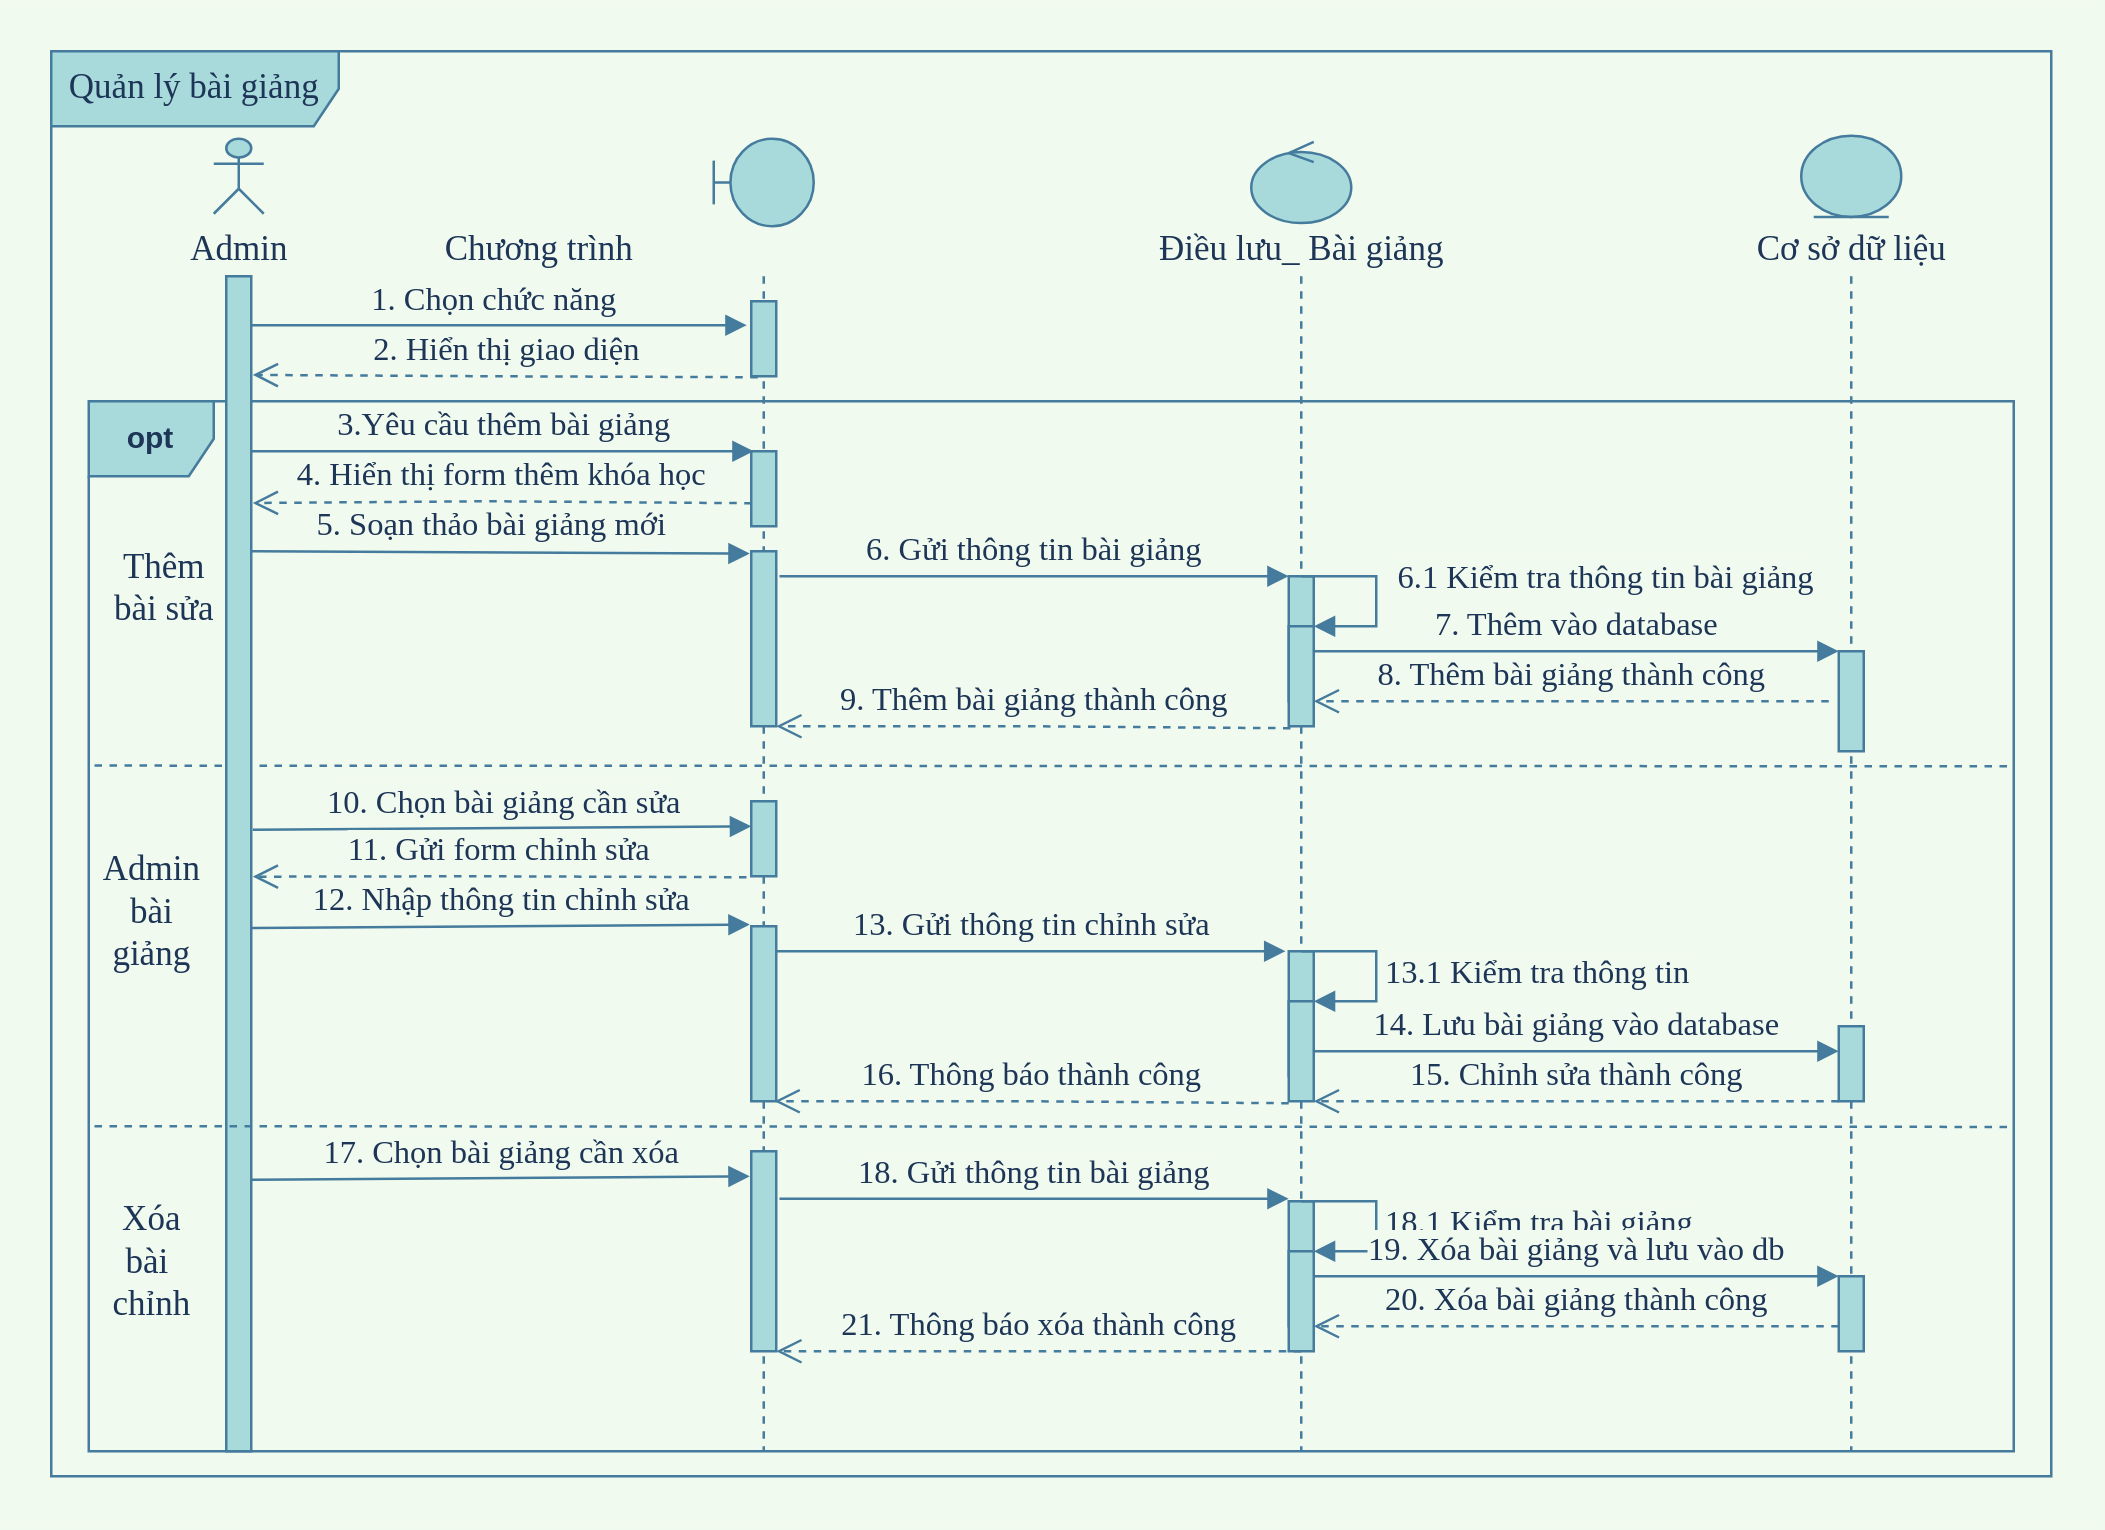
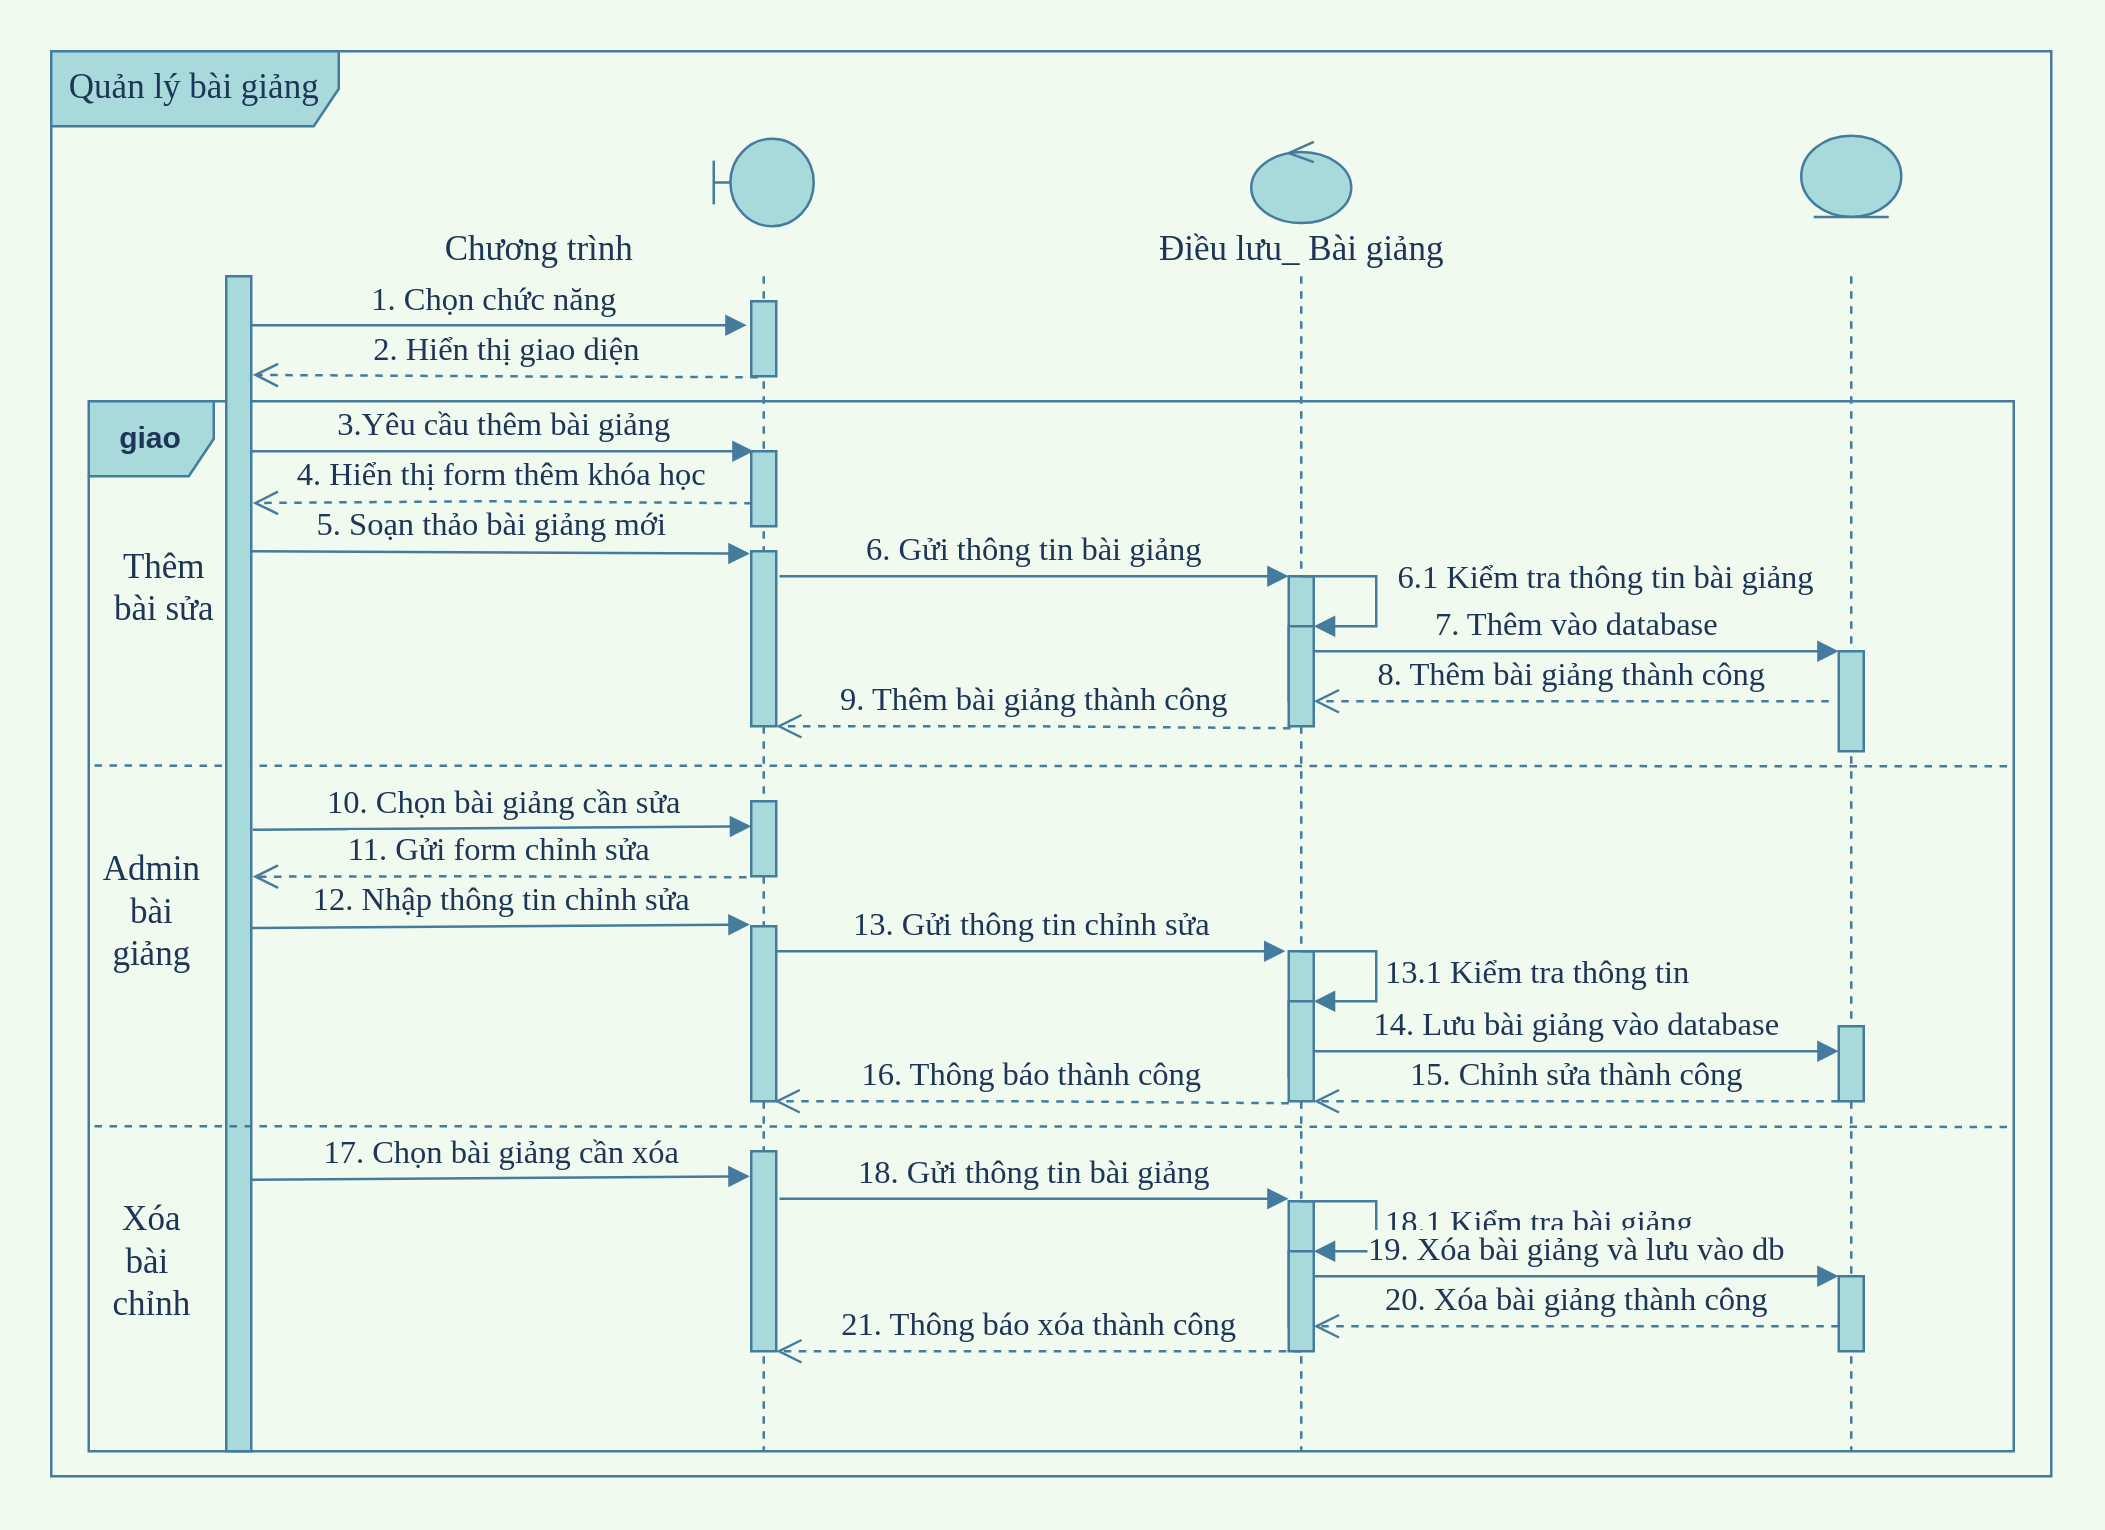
(239, 176) -> none
(1851, 251) -> none
(151, 439) -> (151, 439)
